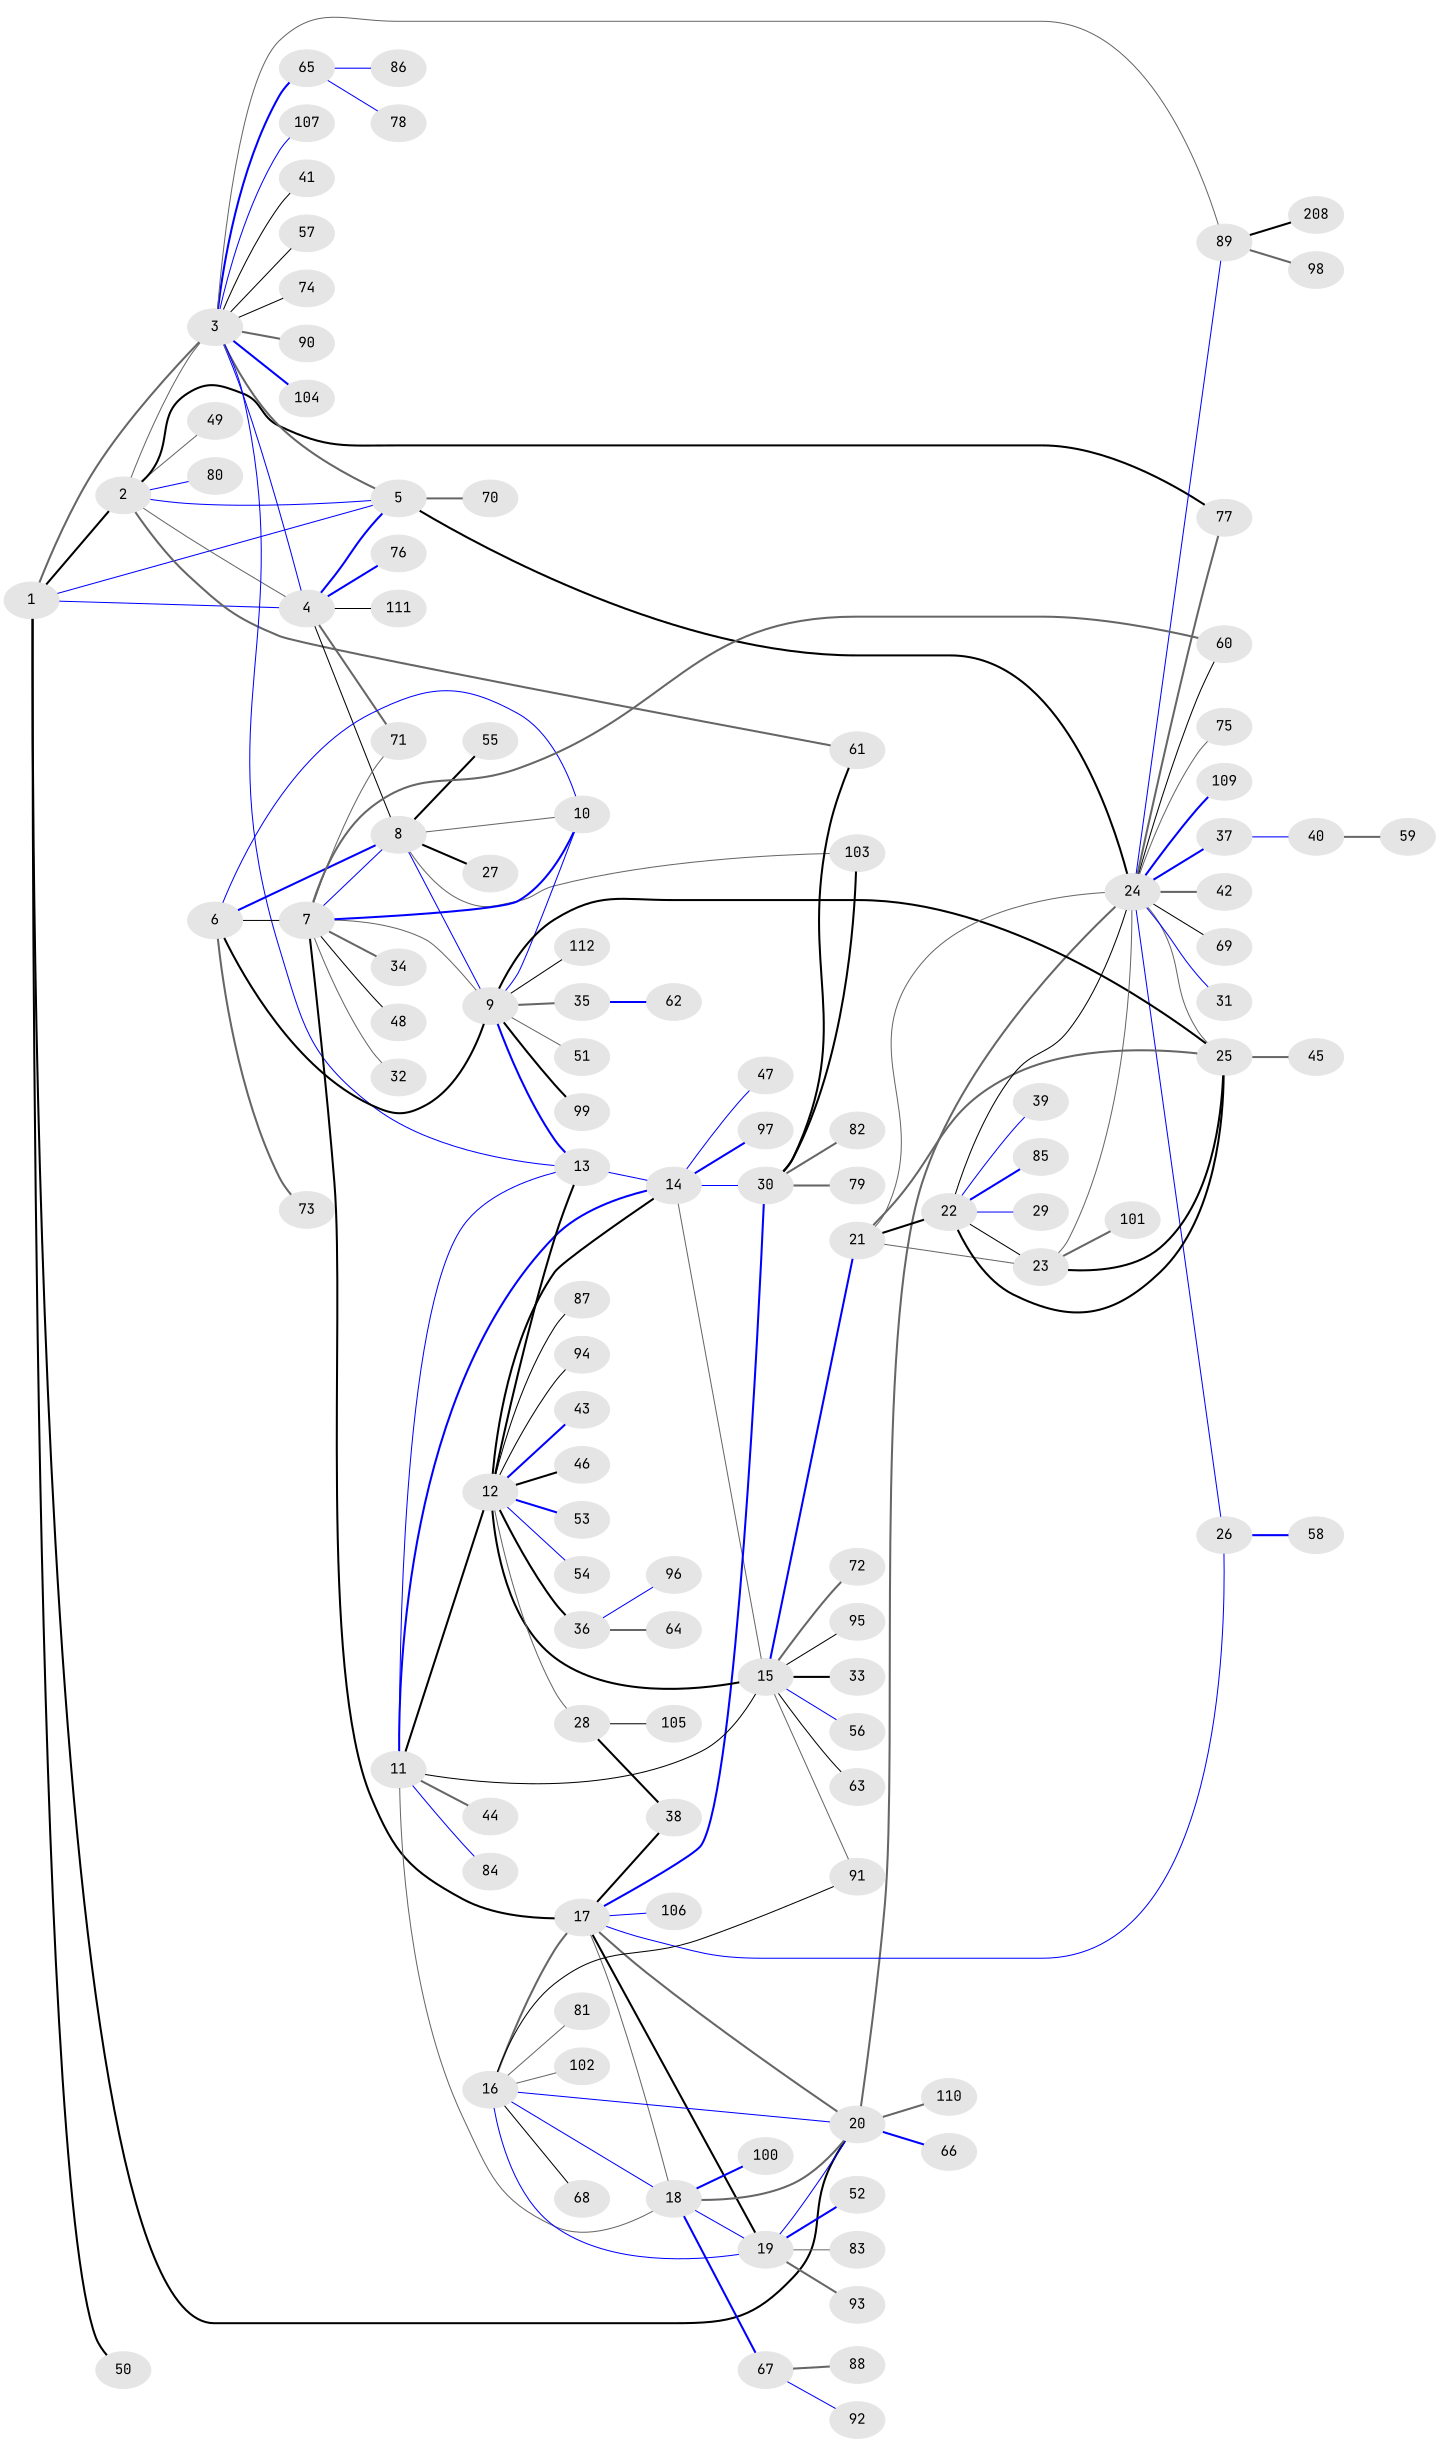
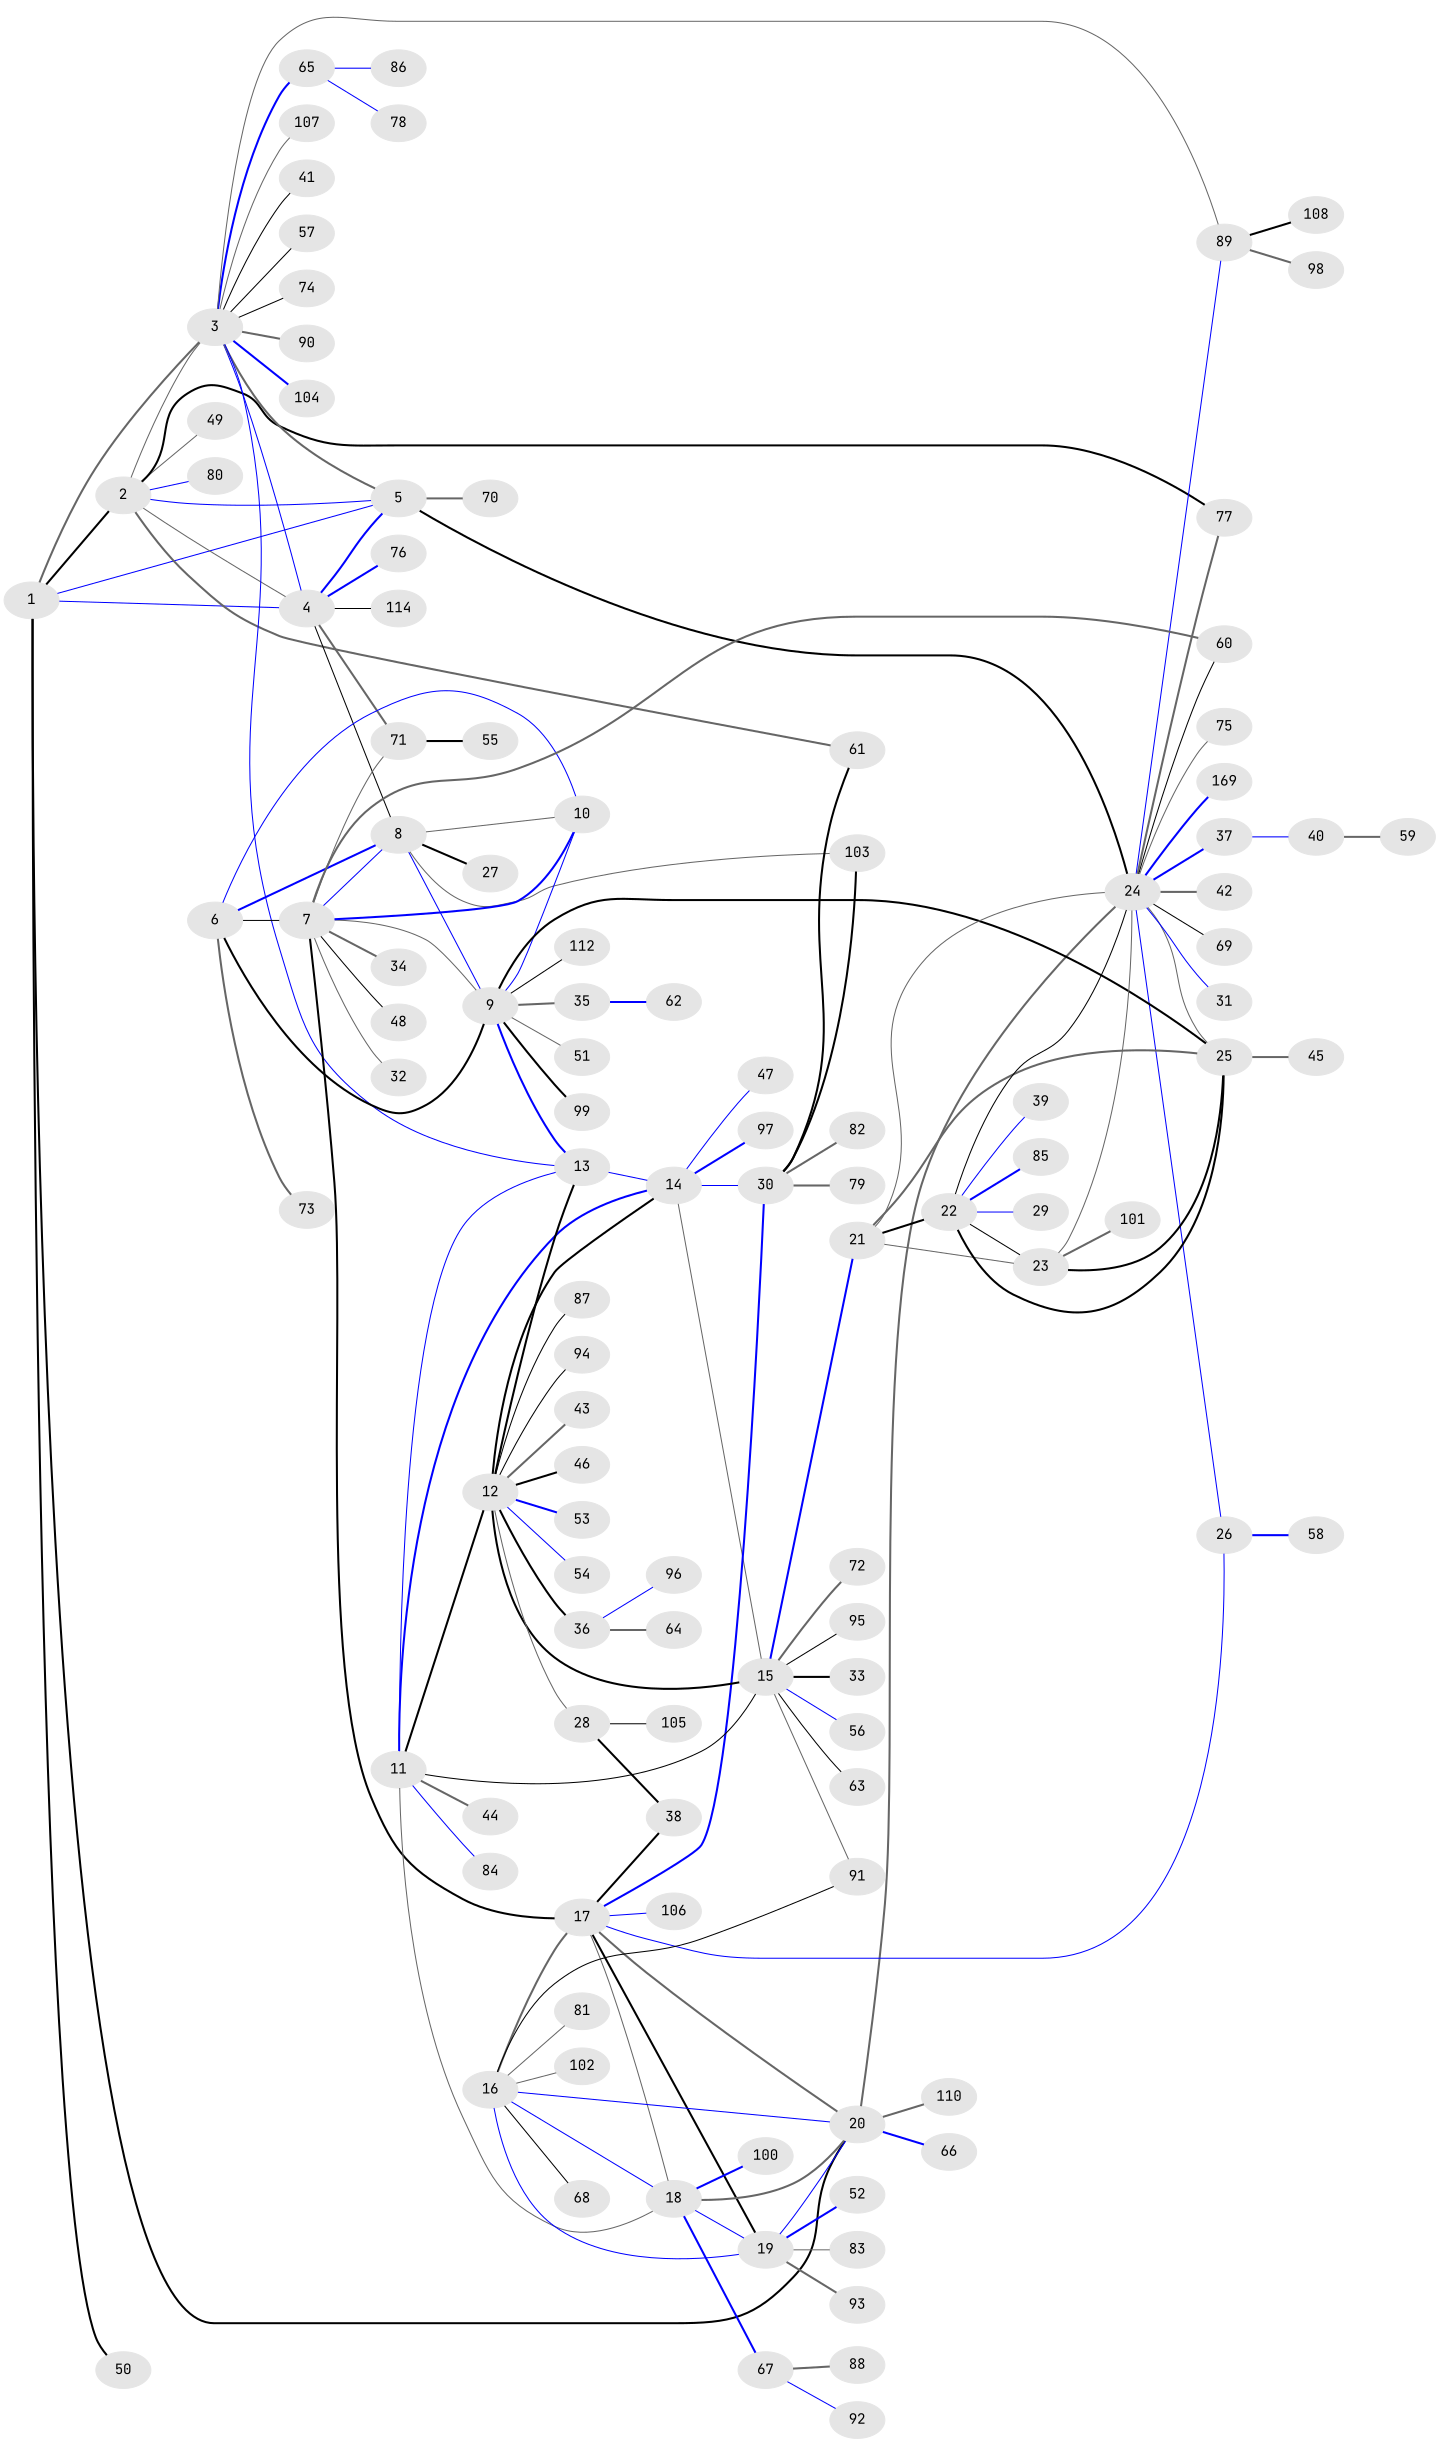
(1316, 215) -> (1316, 215)
(247, 220) -> (247, 220)
(399, 609) -> (399, 609)
(1224, 782) -> (1224, 782)
(445, 788) -> (445, 741)
(536, 1451) -> (536, 1451)
